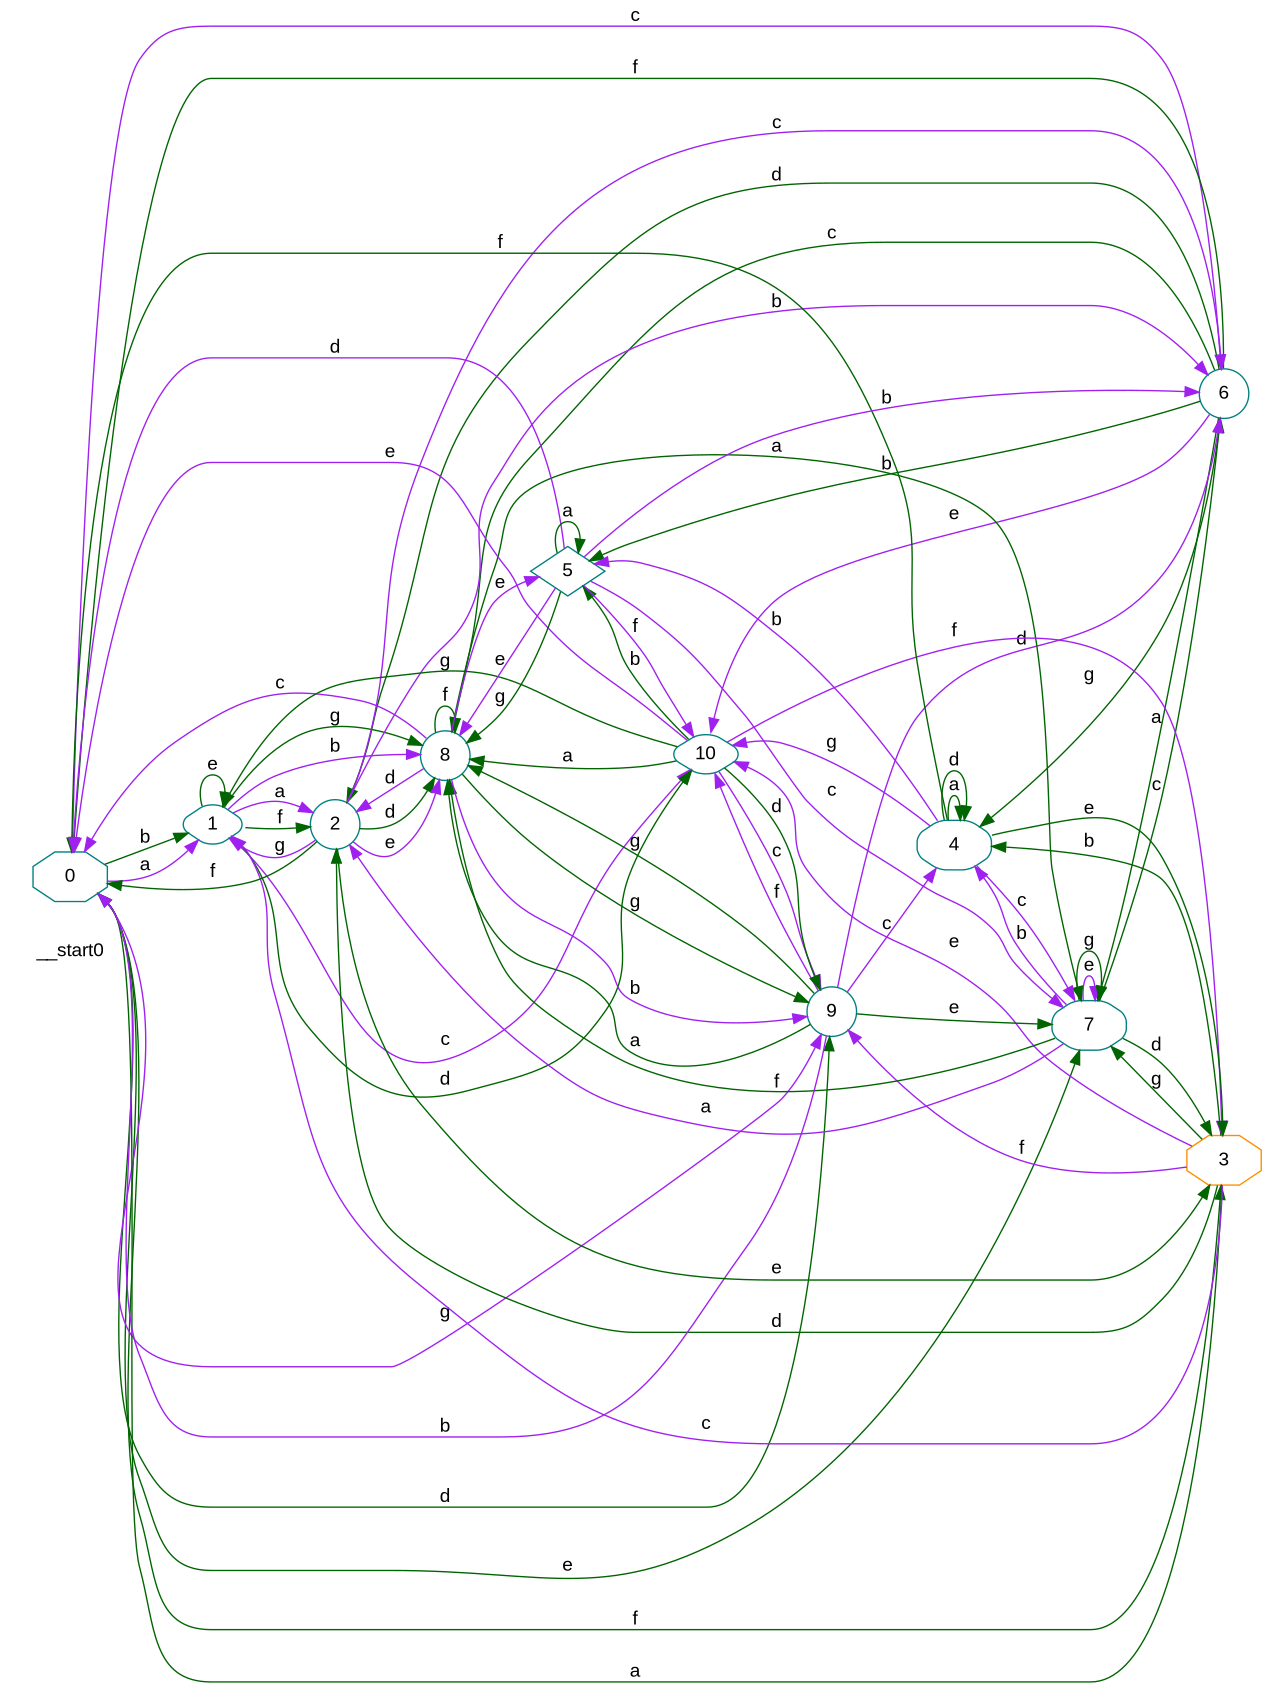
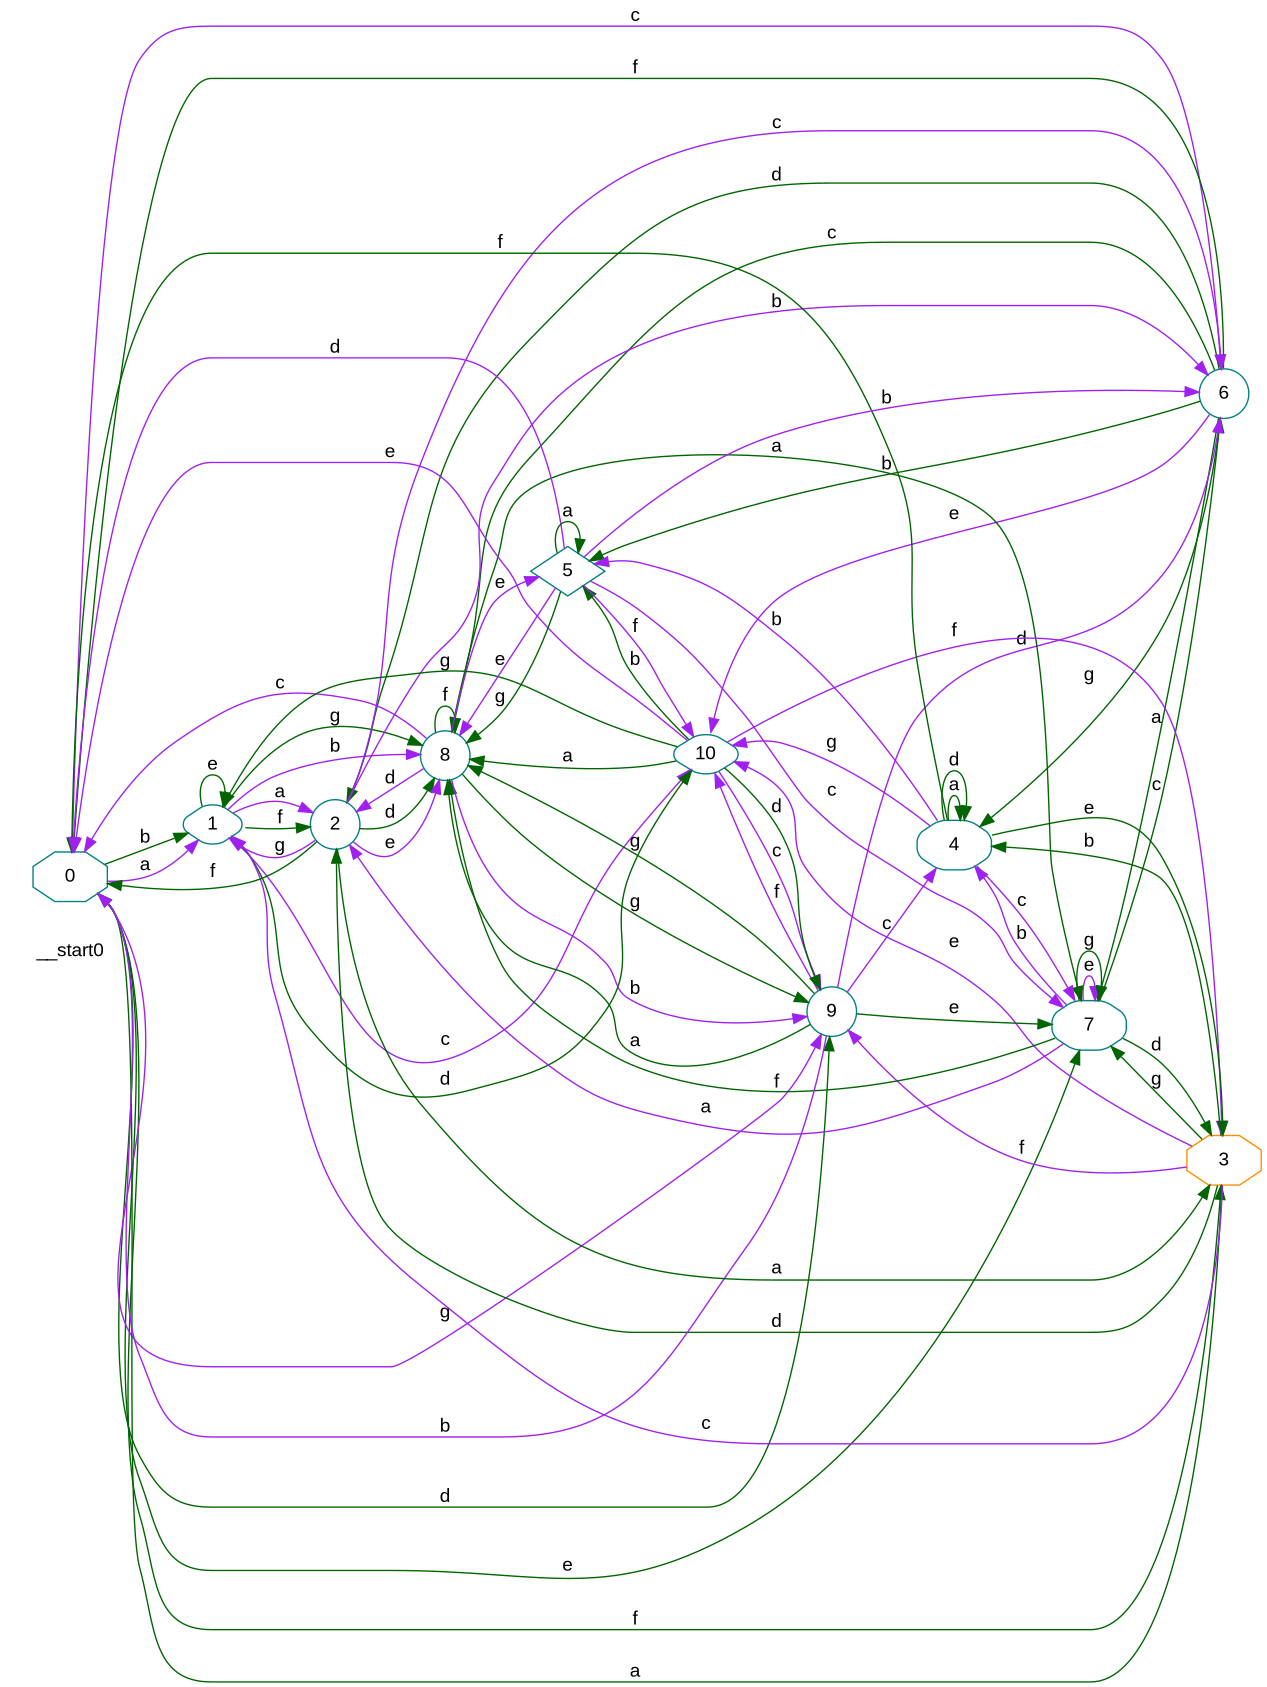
(777, 1268) -> (777, 1268)
